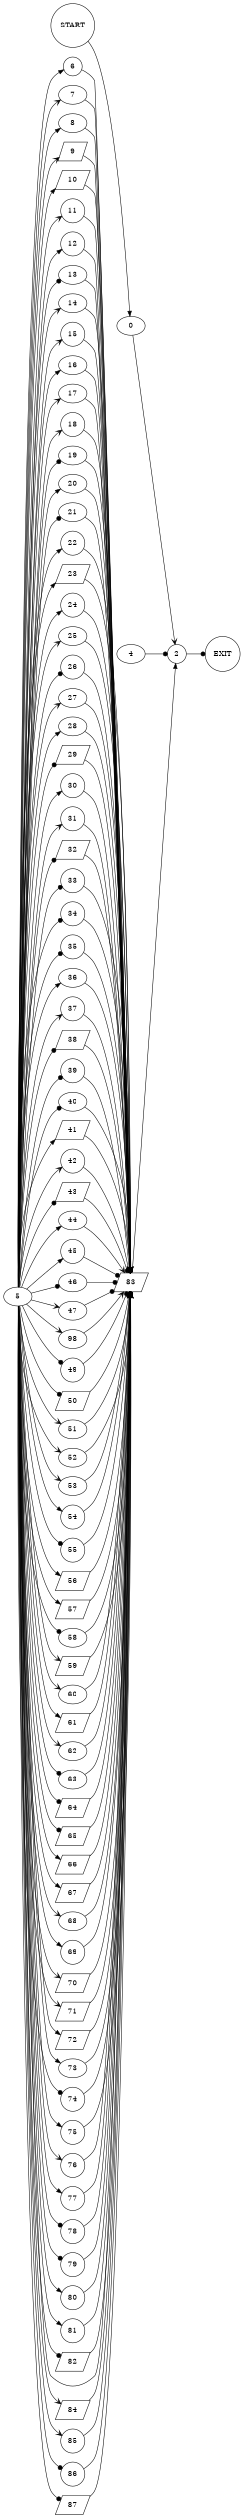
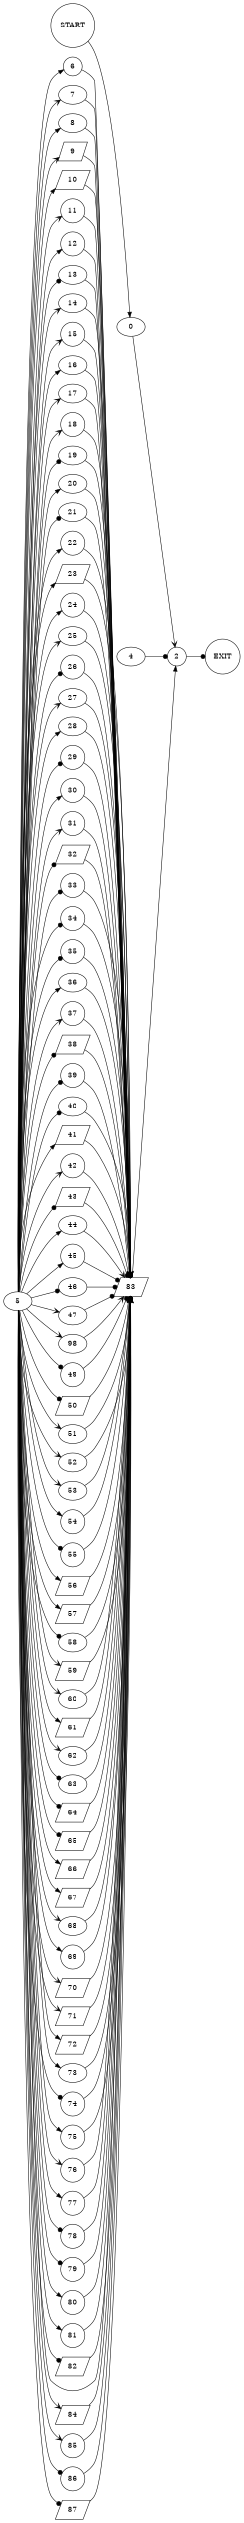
(73, 755) -> (73, 757)
